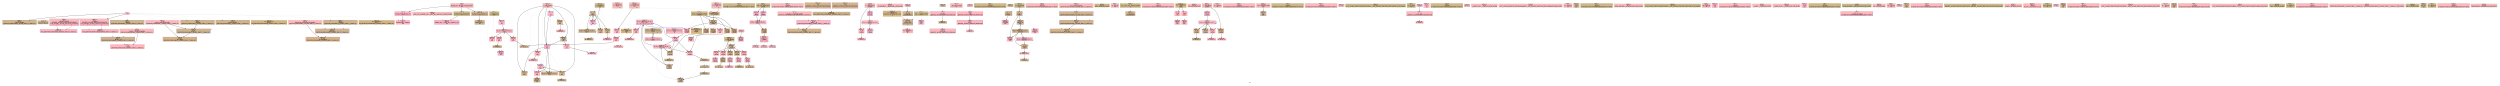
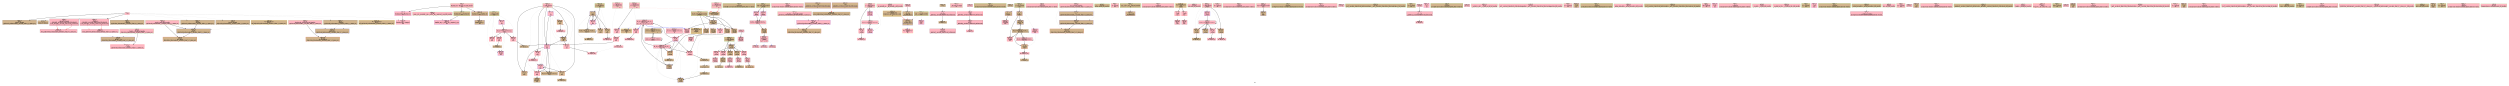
none -> (1806, 5)
